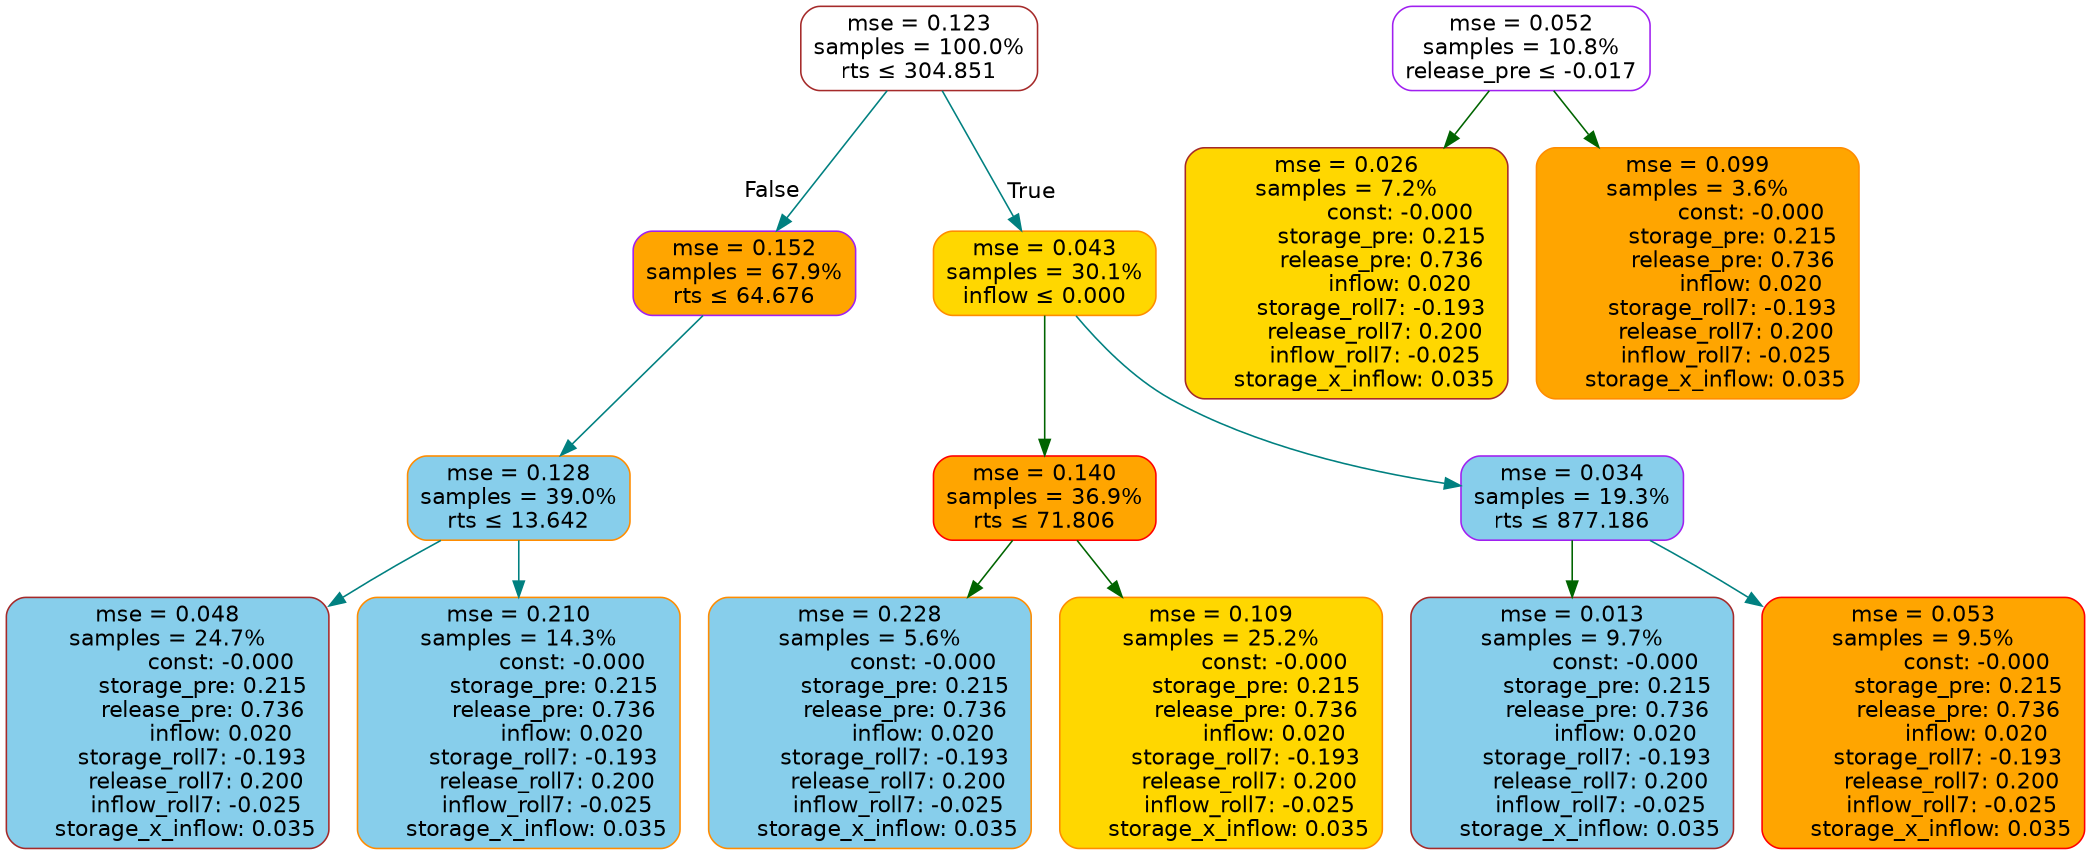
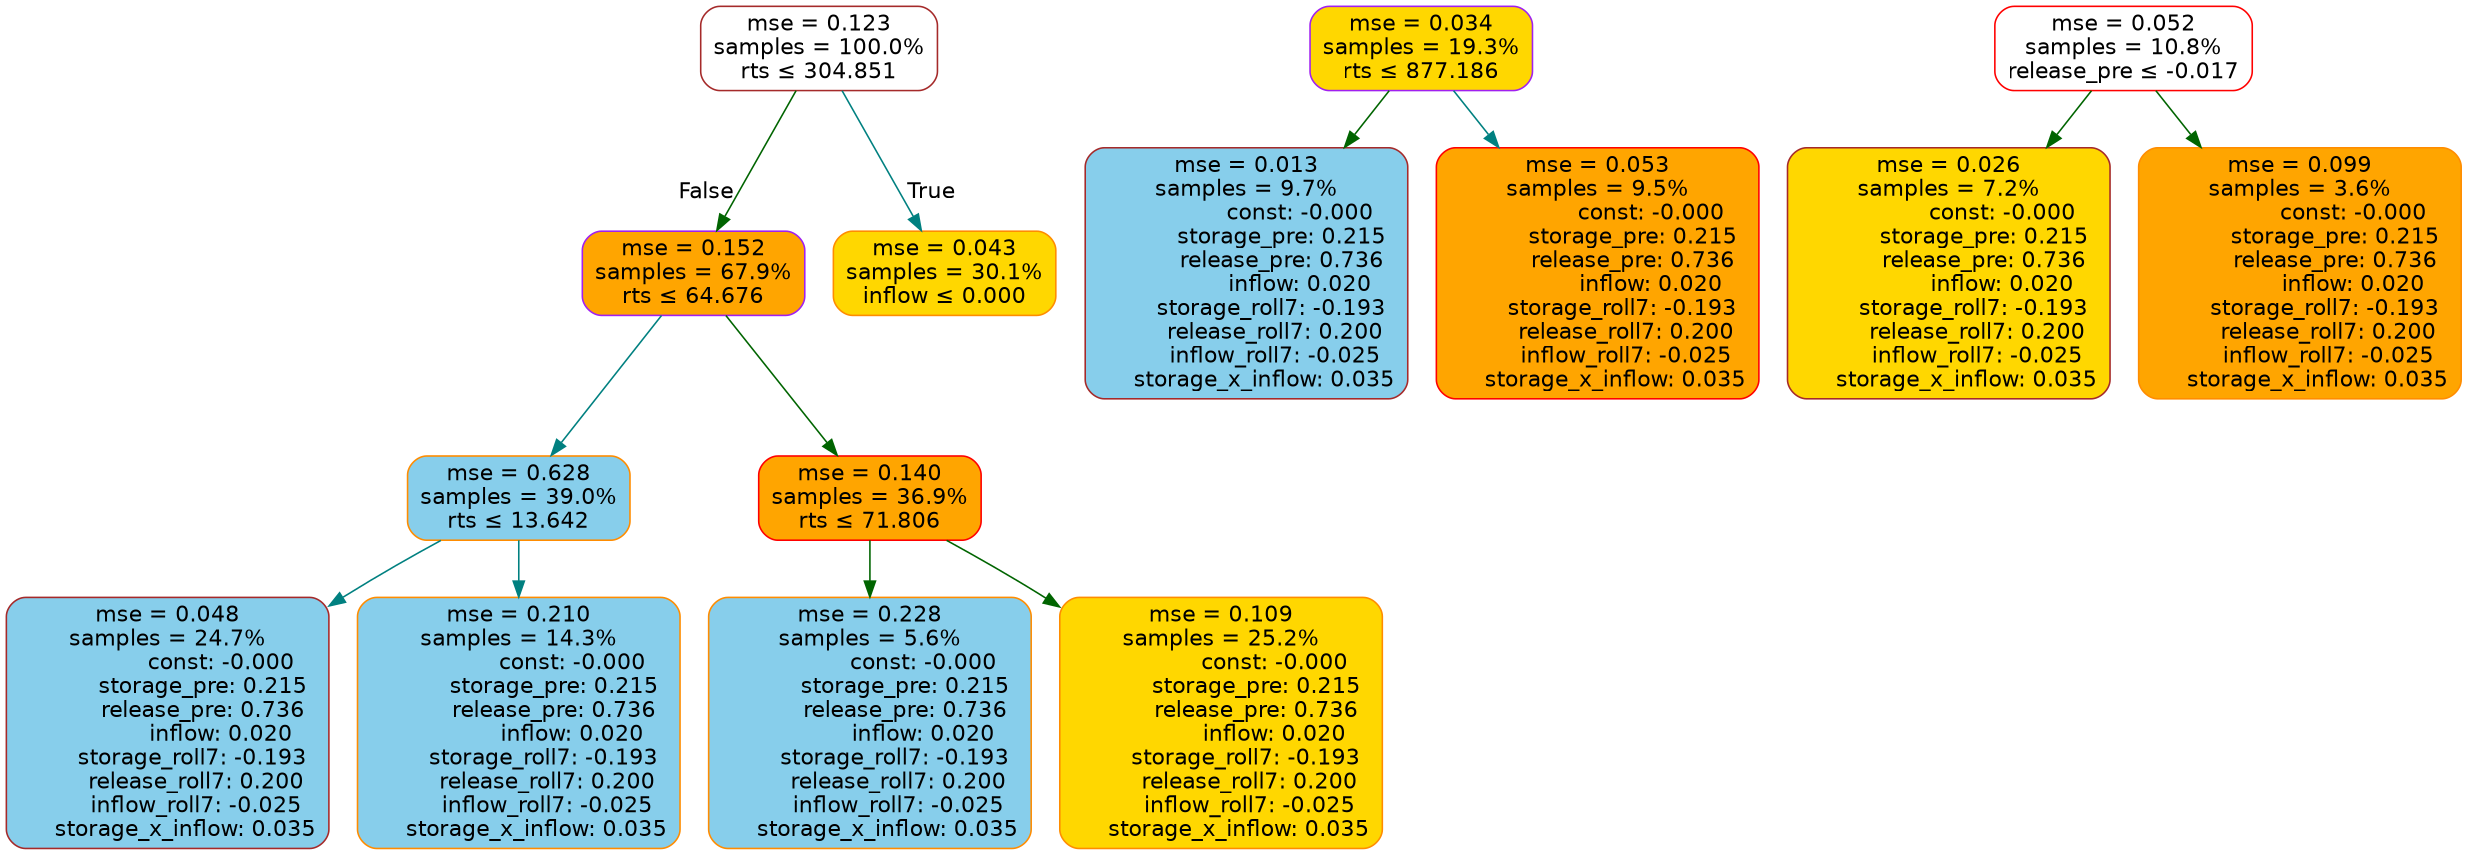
(1521, 48) -> (2124, 48)
(837, 154) -> (760, 153)
(1045, 377) -> (776, 379)
(1244, 433) -> none
(519, 498) -> (519, 498)
(1572, 498) -> (1421, 48)
